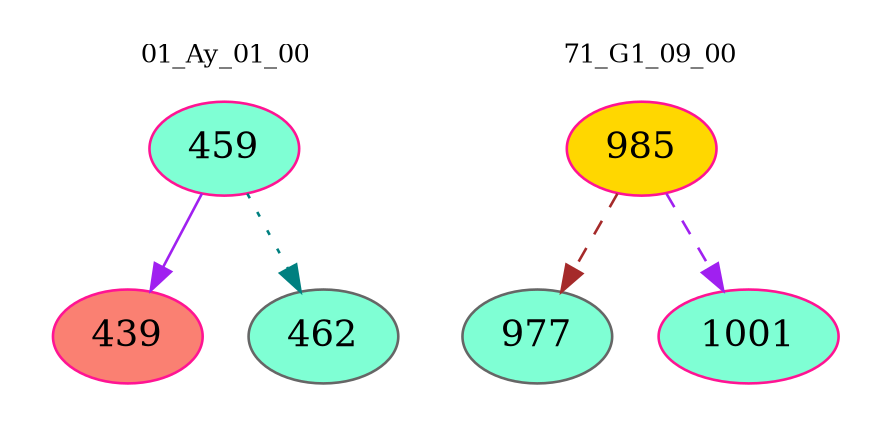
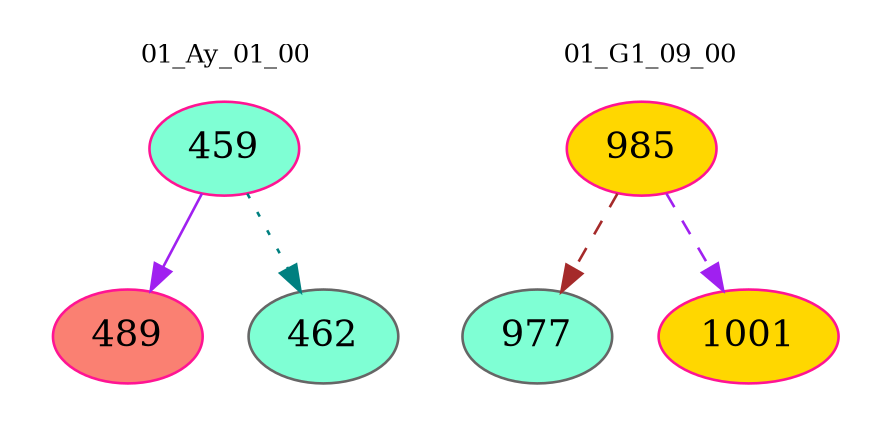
(651, 56) -> (651, 56)
(128, 336) -> (128, 336)
(749, 336) -> (749, 336)
